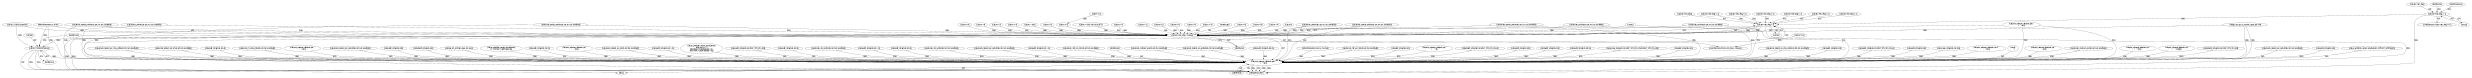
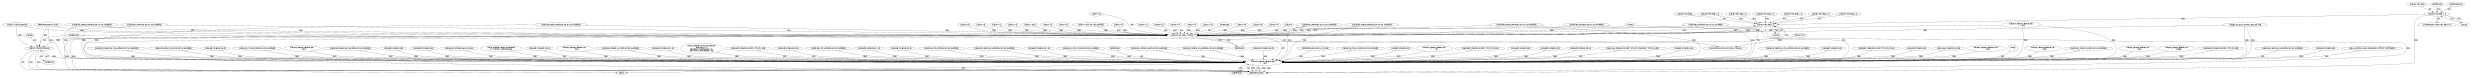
(1080, 19) -> (1133, 29)
(1091, 25) -> (1091, 25)
